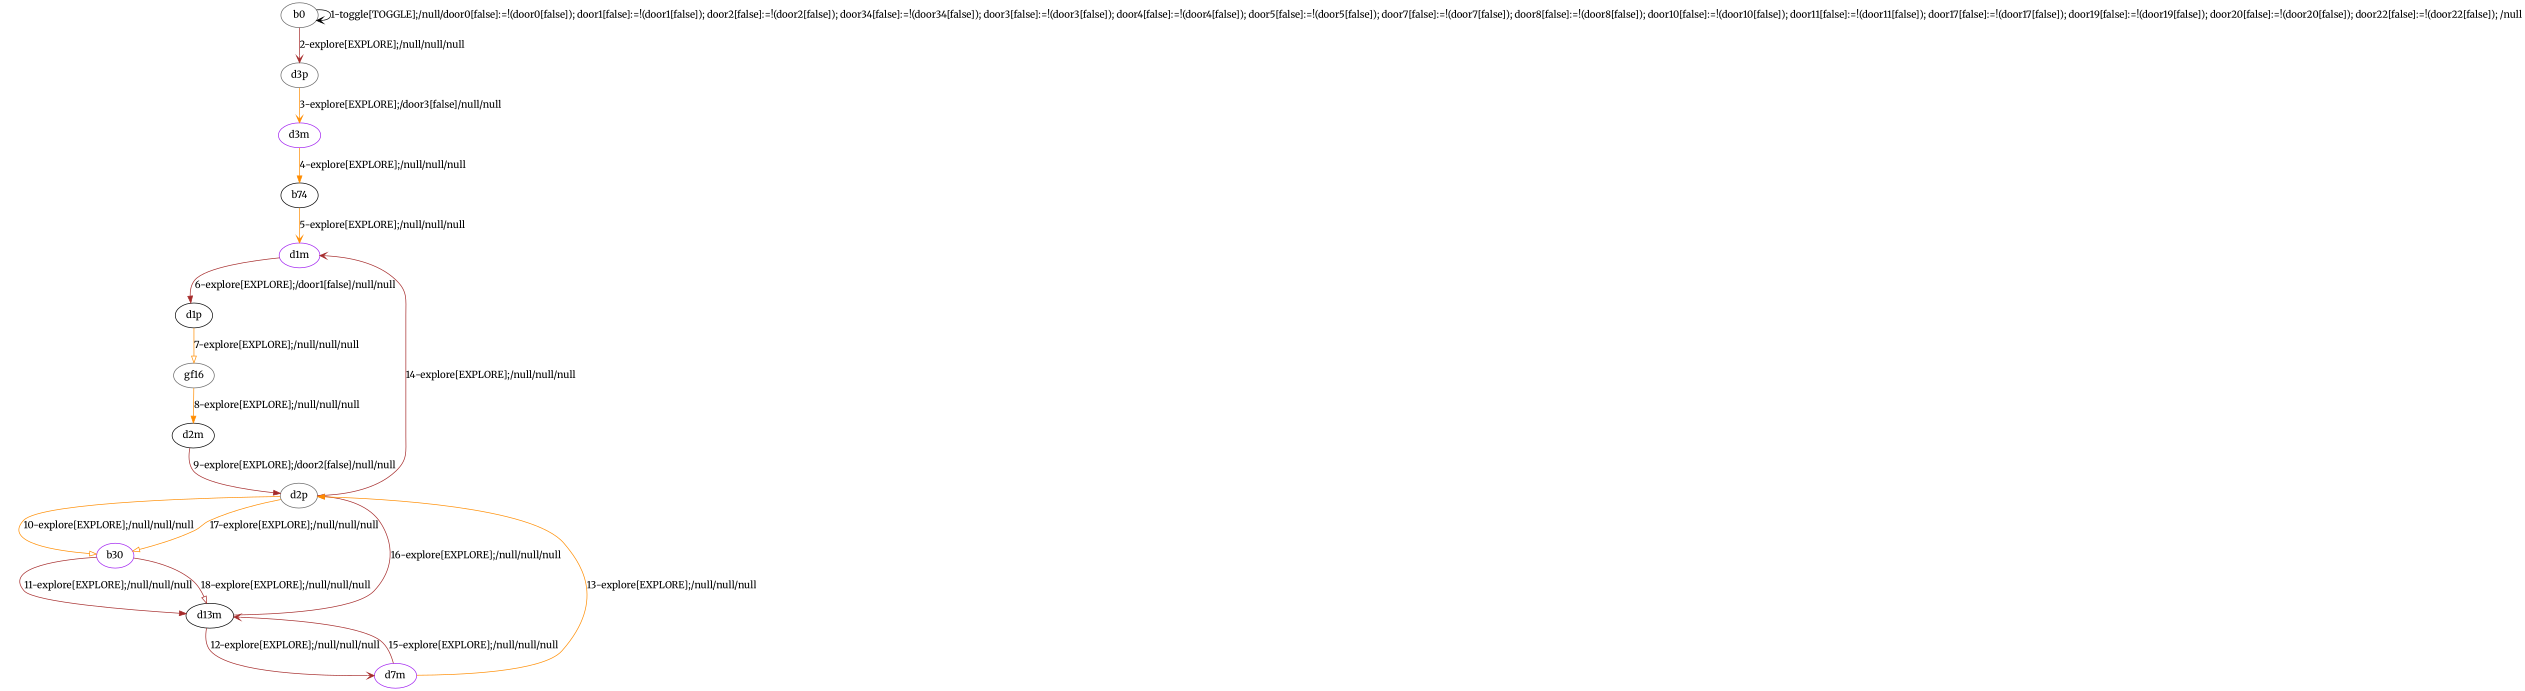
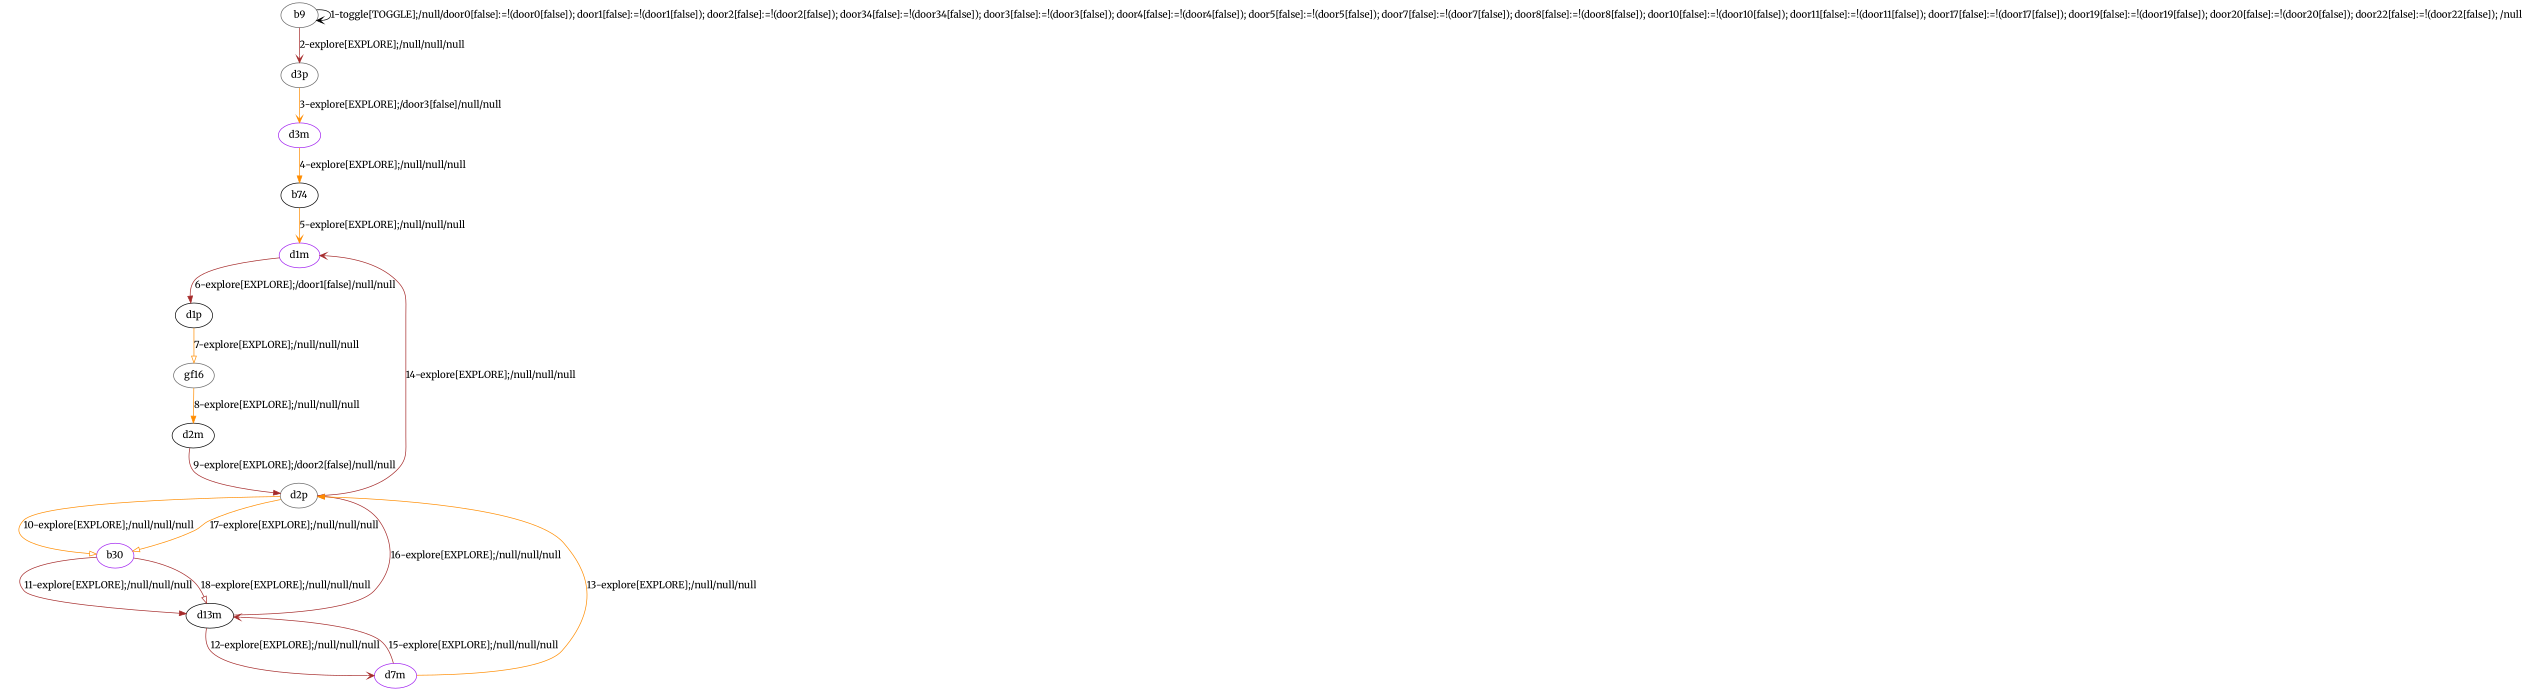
(300, 15) -> (300, 15)
